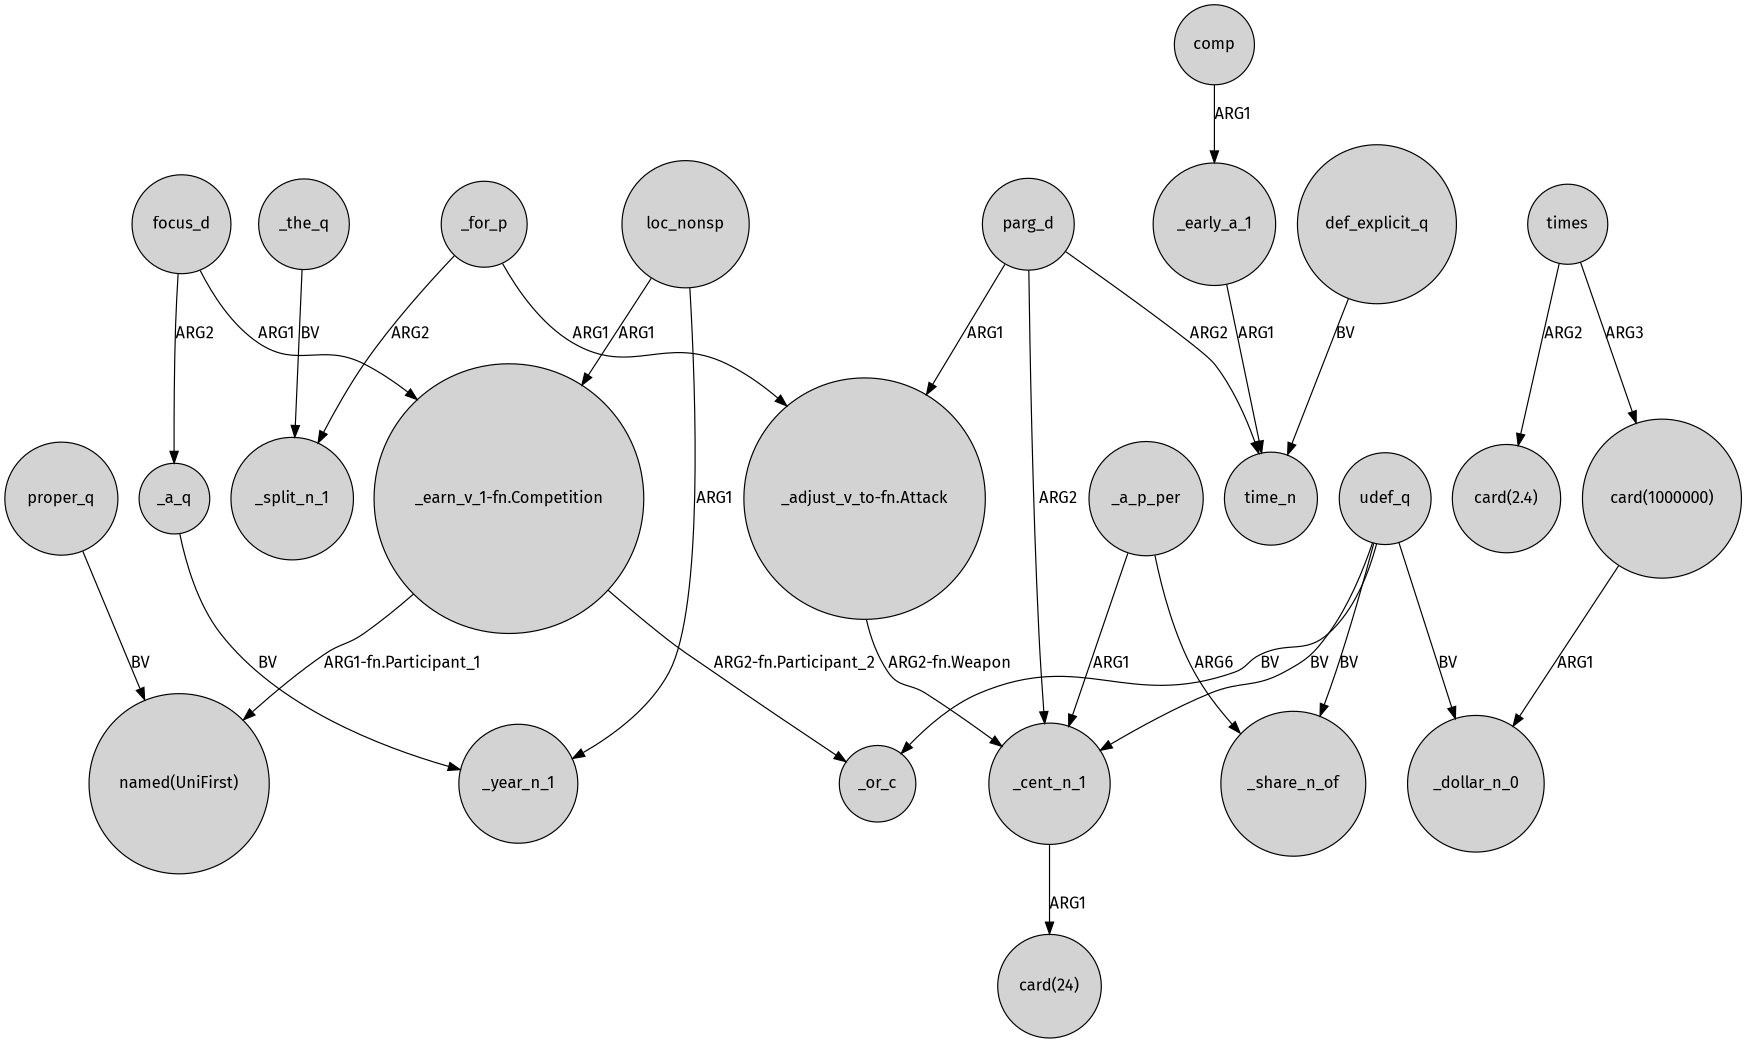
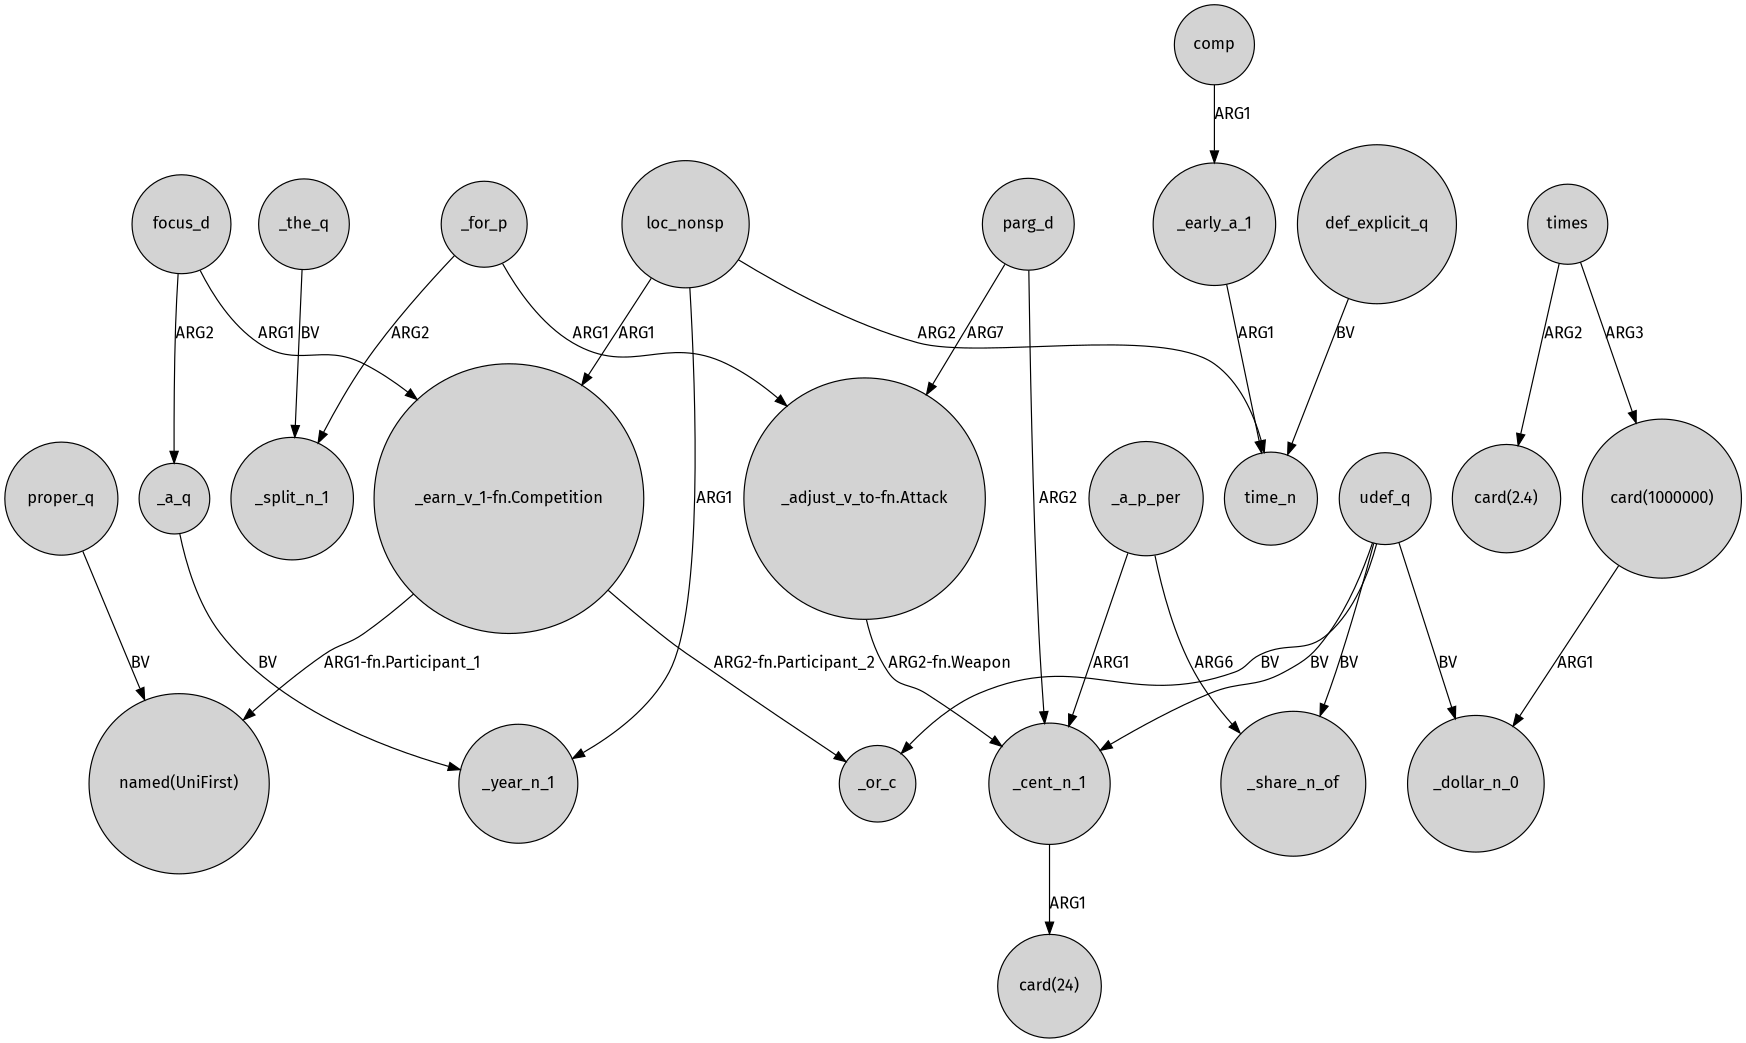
(1177, 332) -> (1014, 347)
(985, 334) -> (985, 334)
